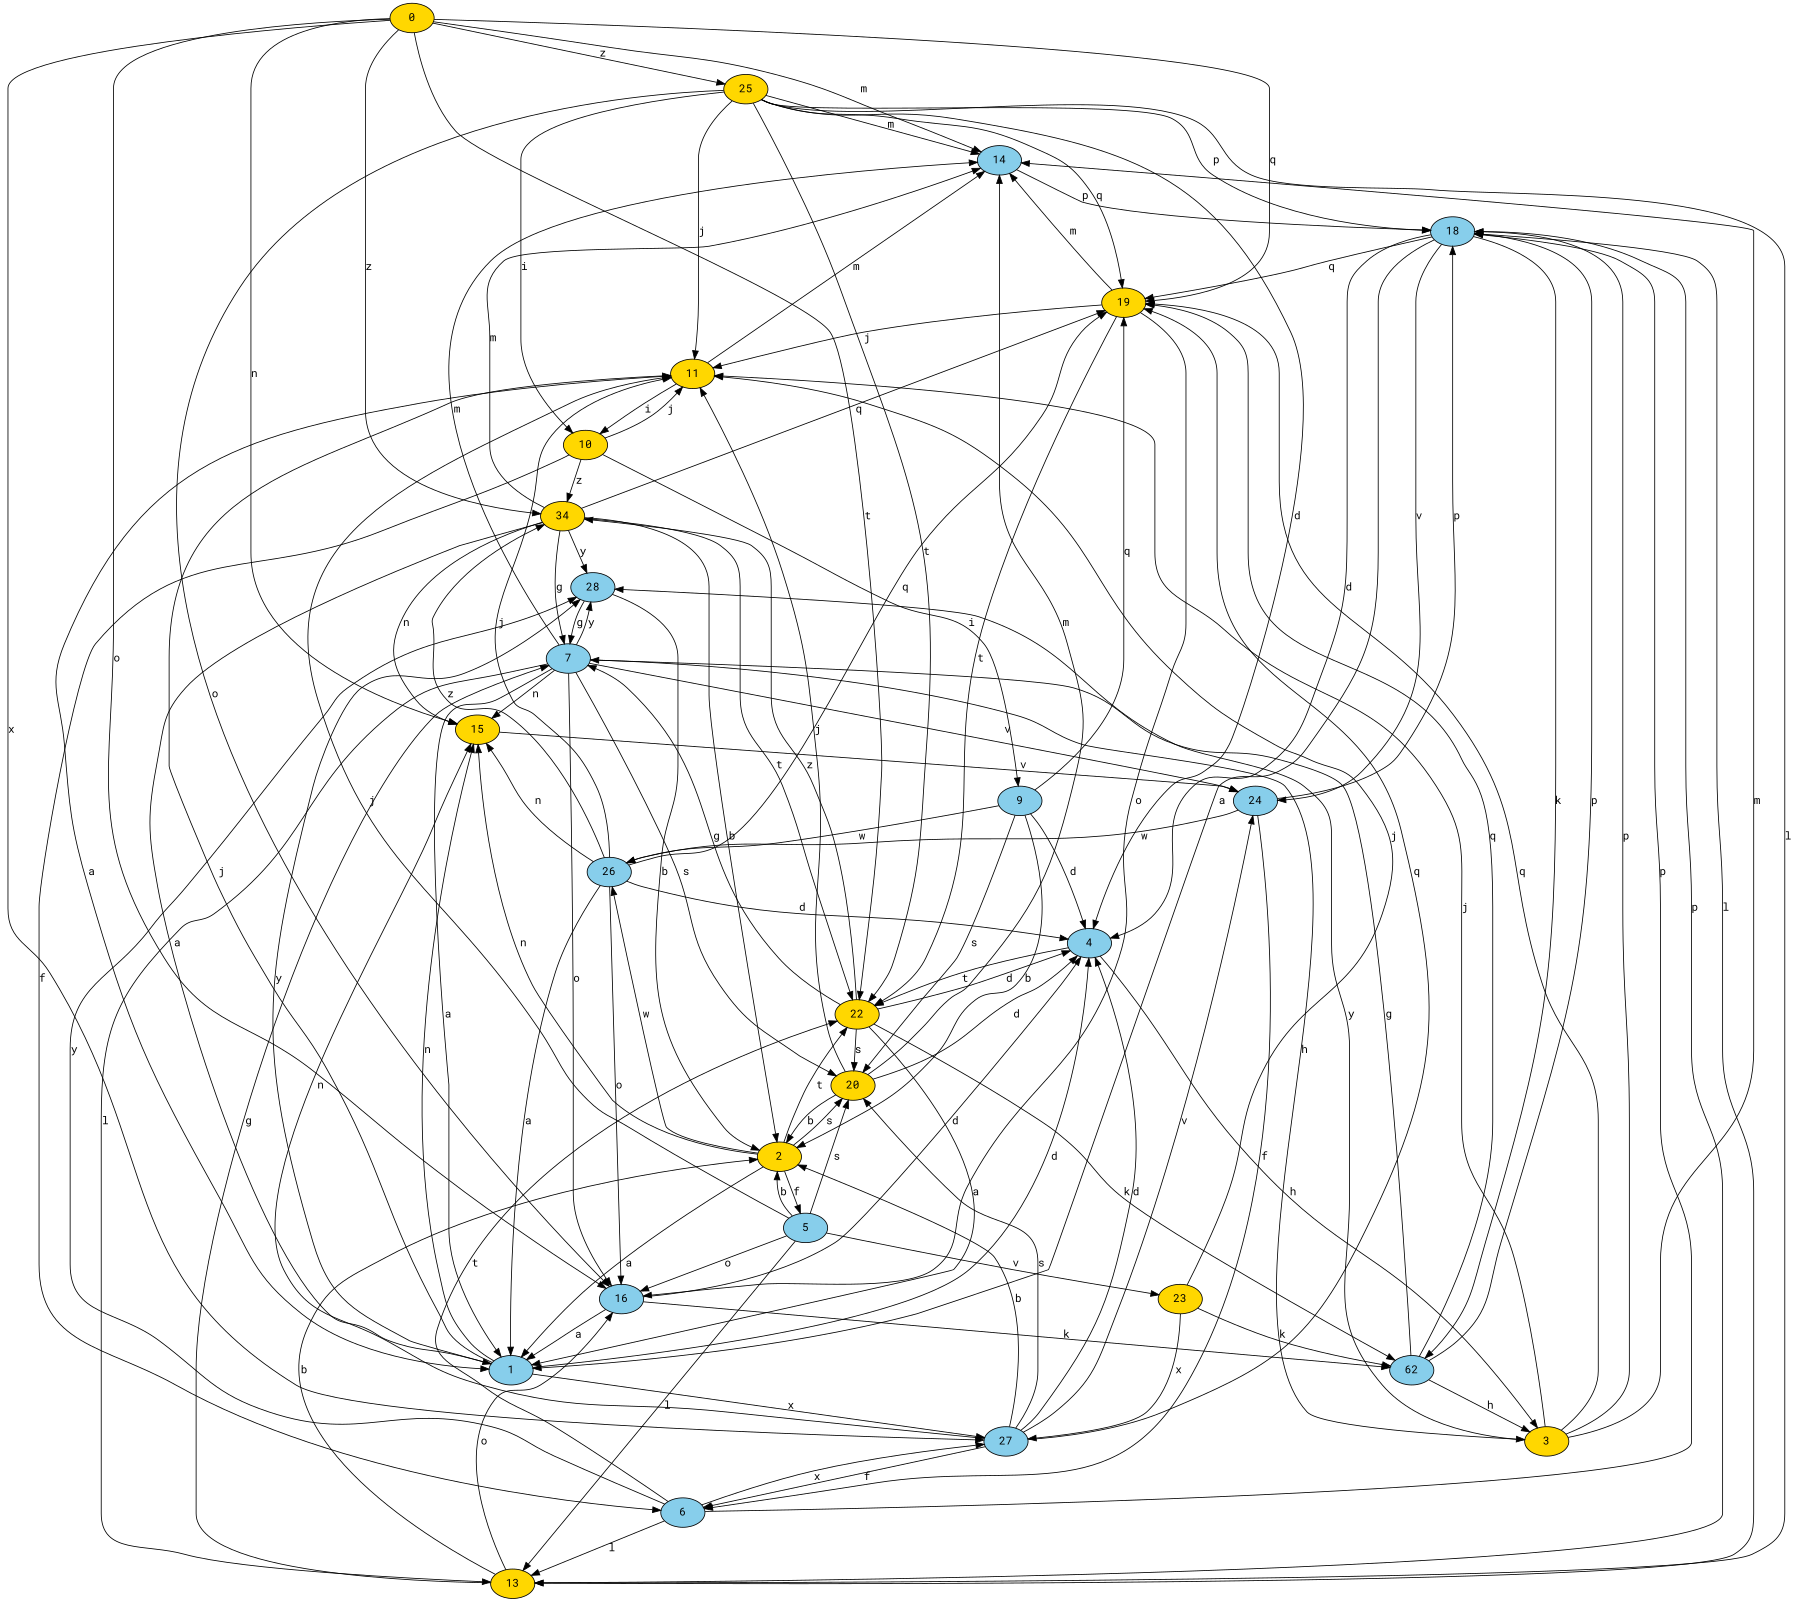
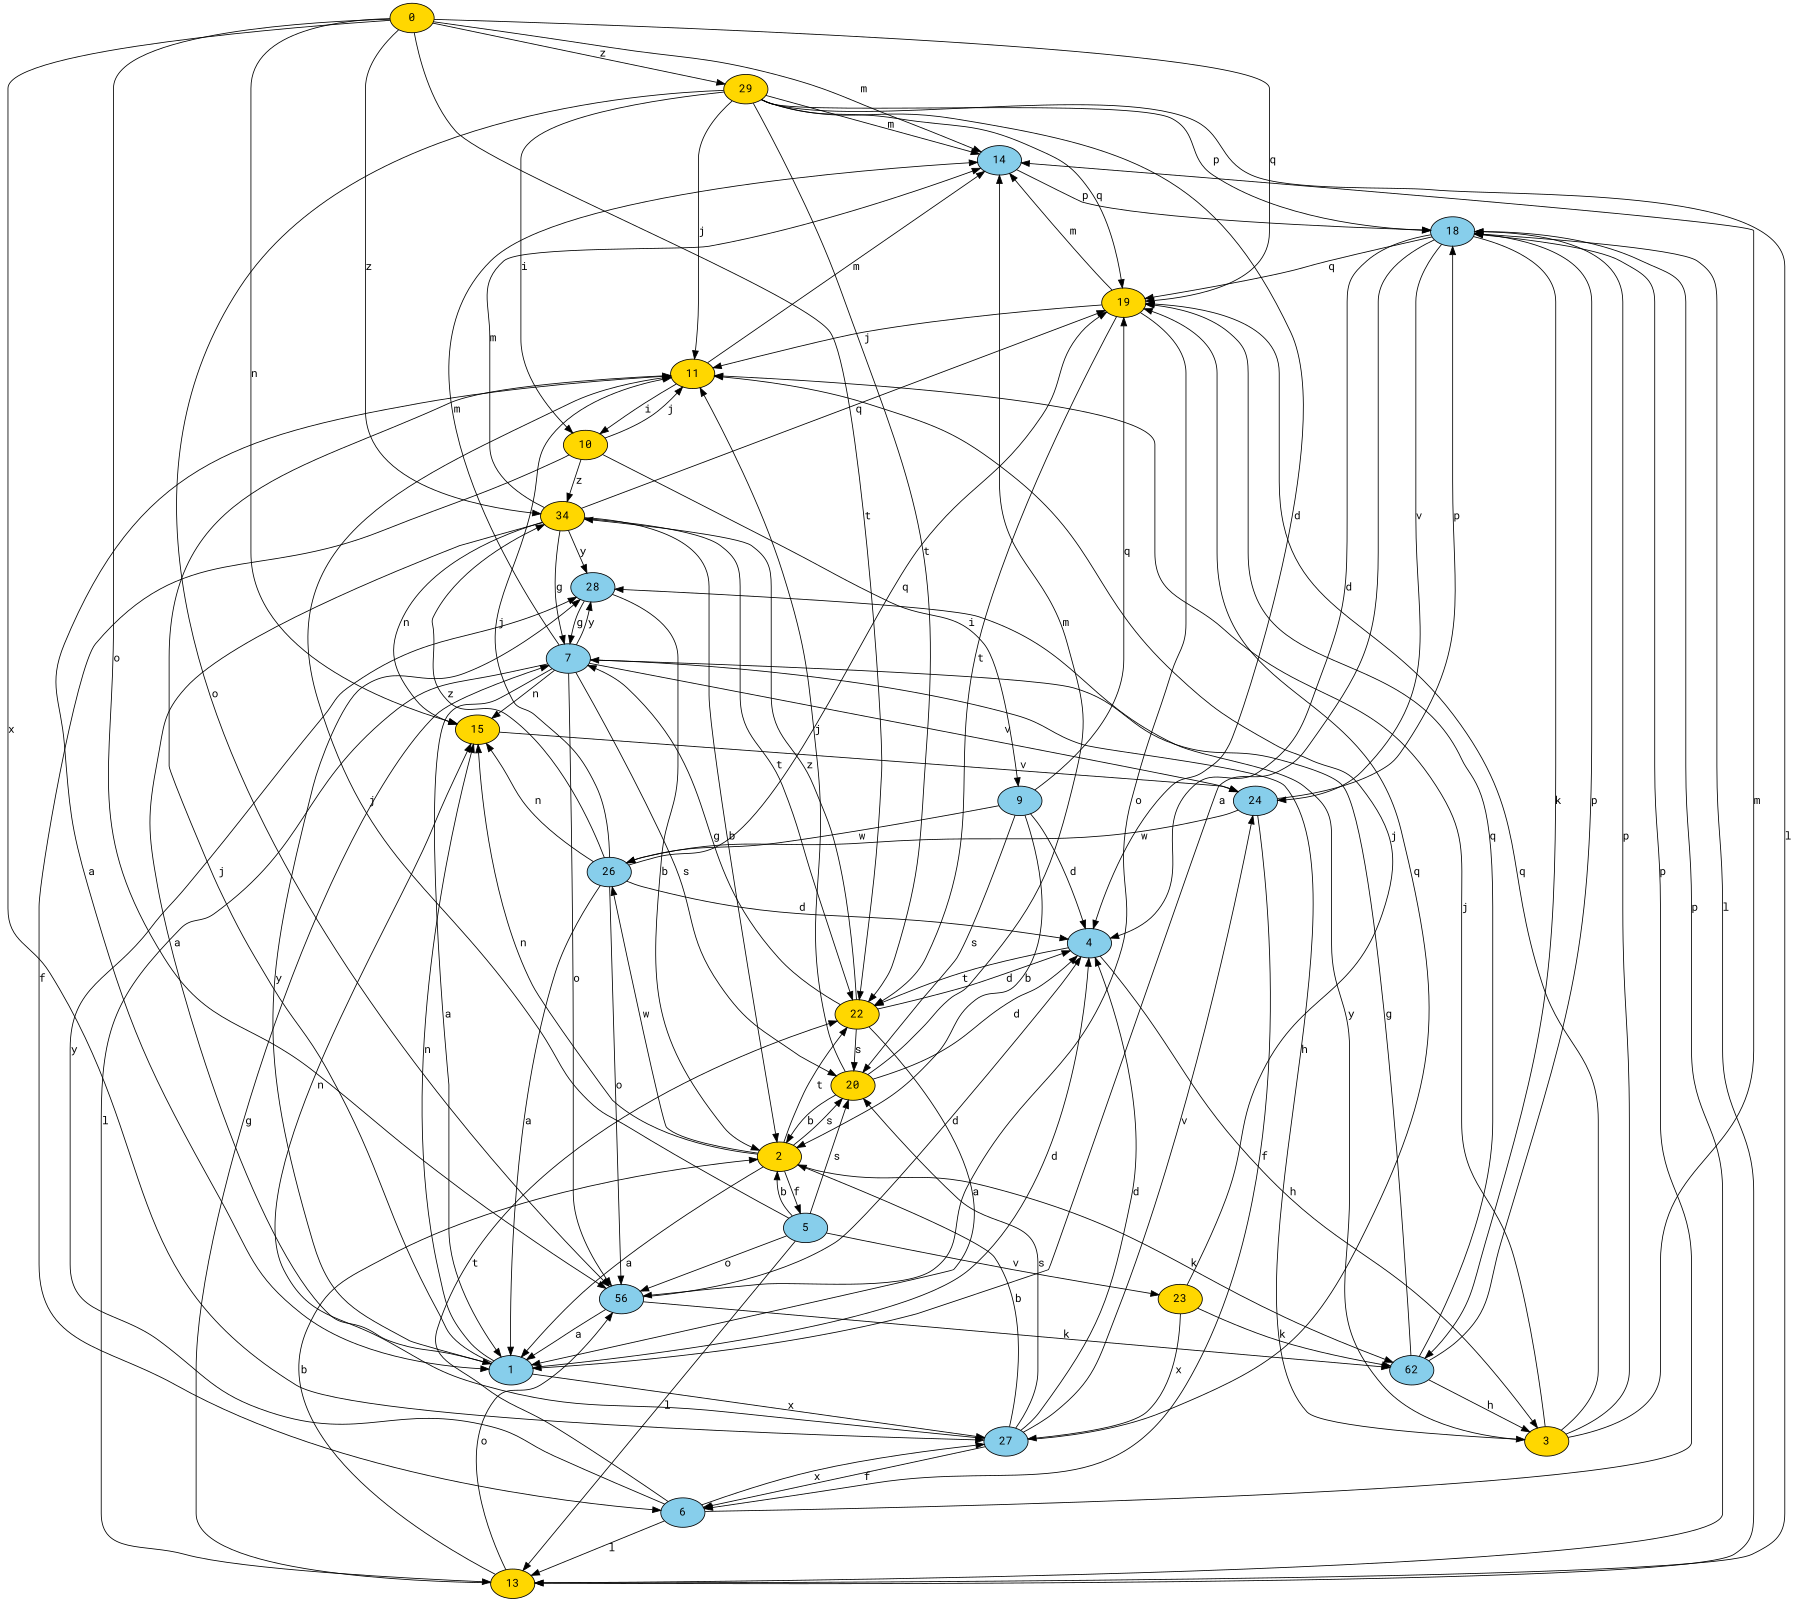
(746, 89) -> (746, 89)
(1124, 1199) -> (1103, 1225)
(622, 1299) -> (622, 1299)
